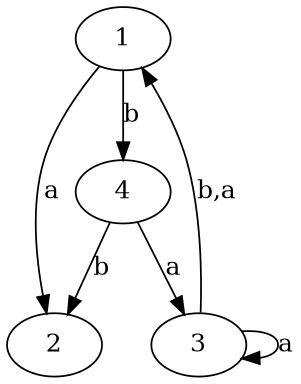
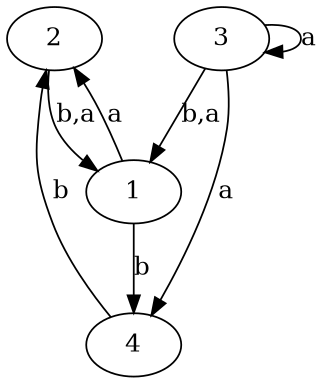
none -> (53, 120)
(157, 260) -> (211, 190)
